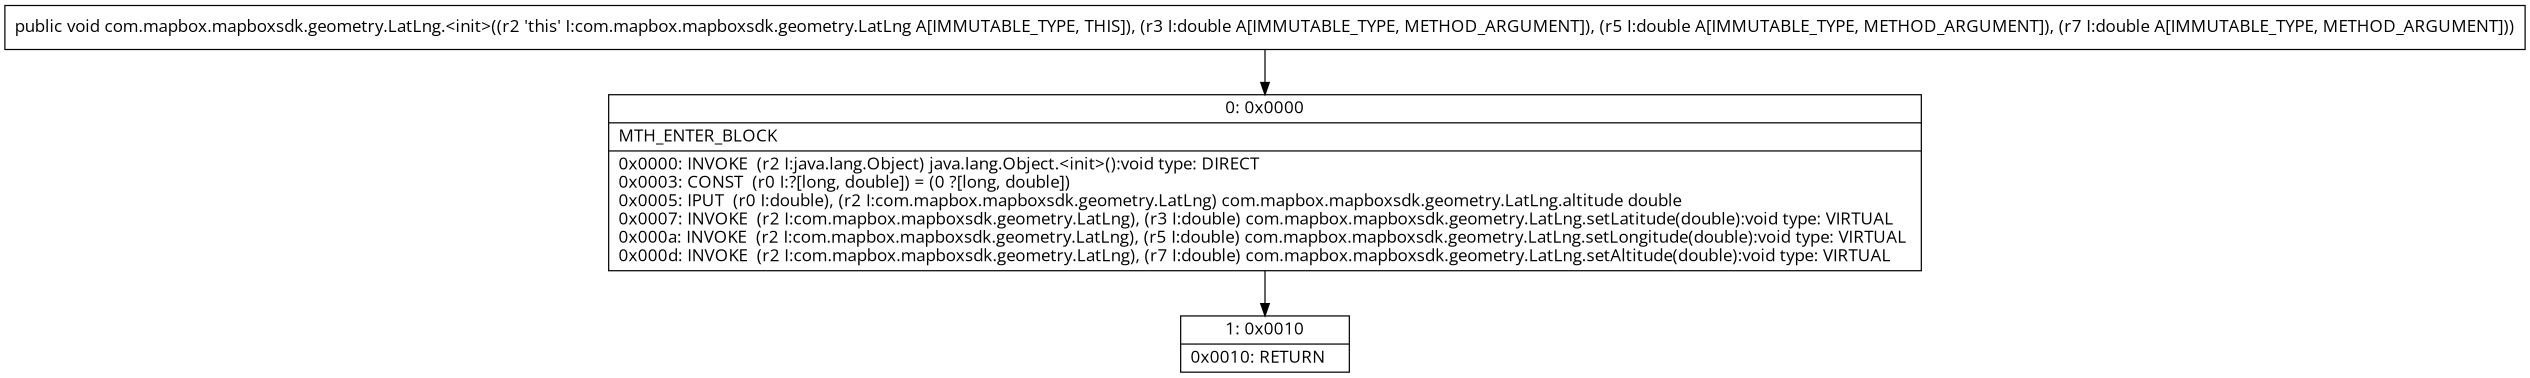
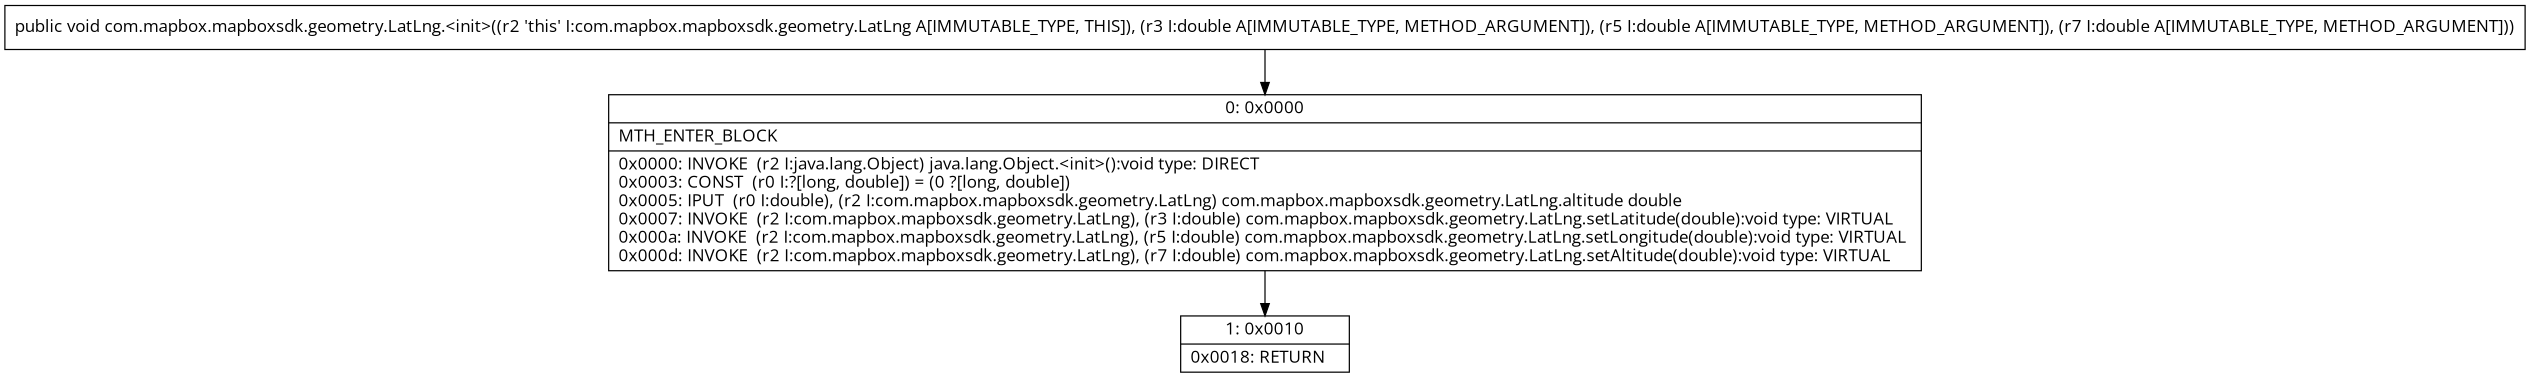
(1265, 358) -> (1265, 358)
